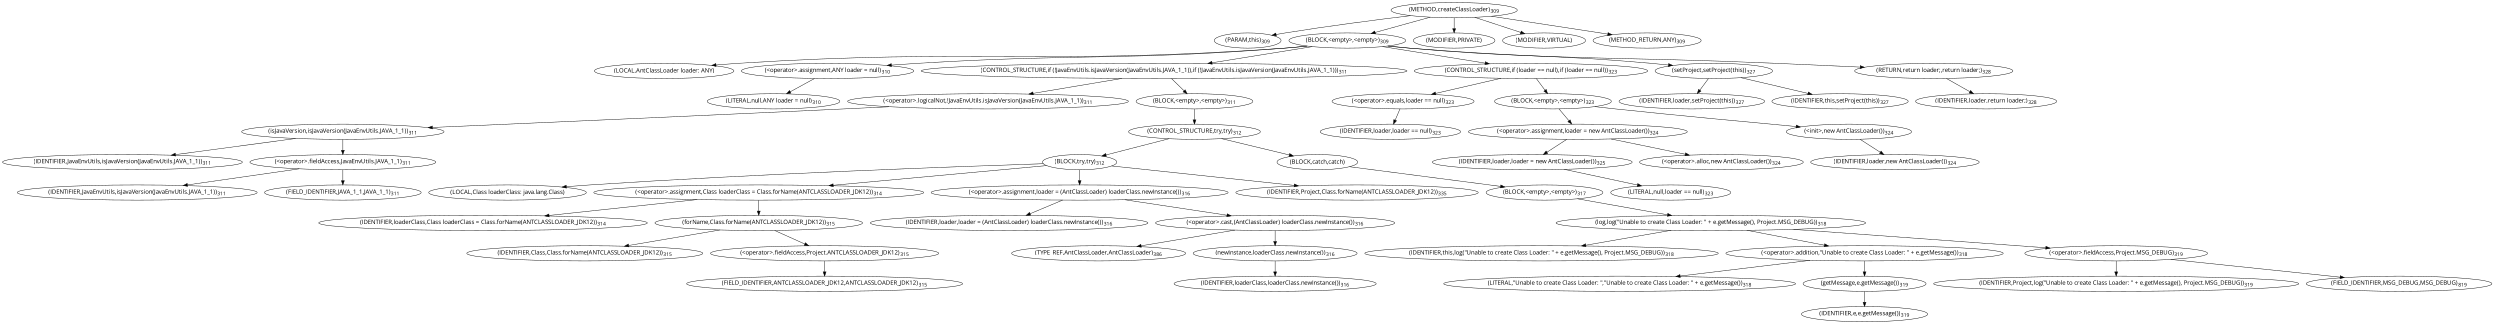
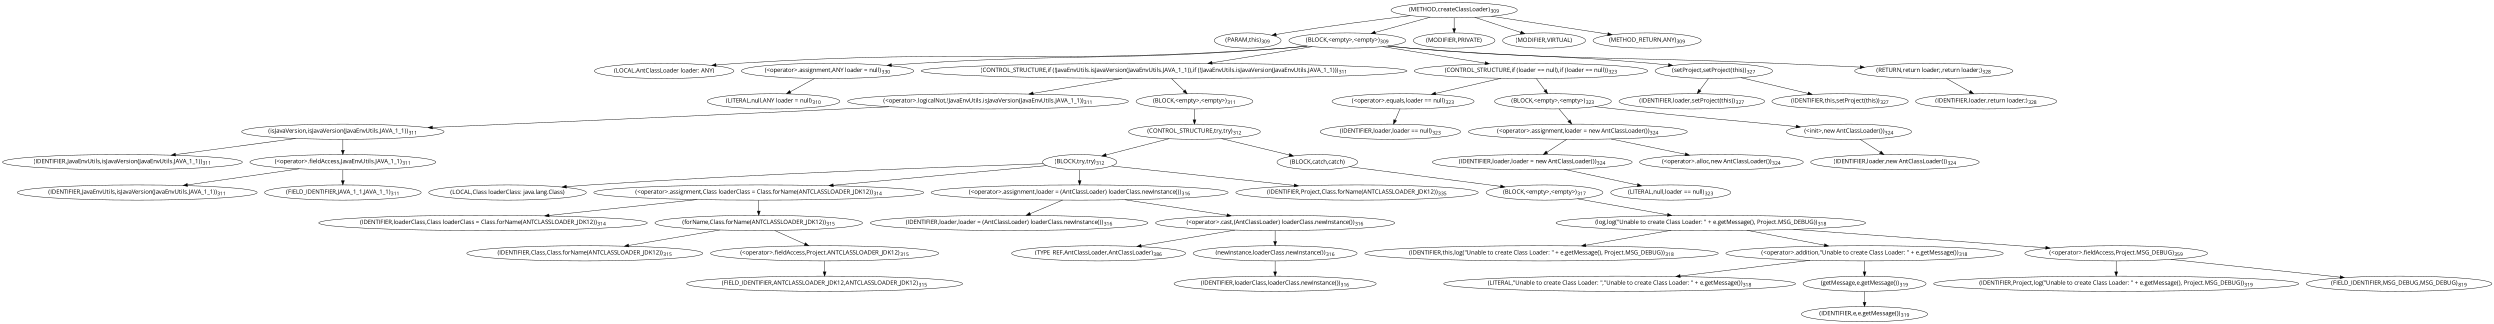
(886, 70) -> (886, 70)
(1601, 162) -> (1601, 162)
(2179, 253) -> (2179, 253)
